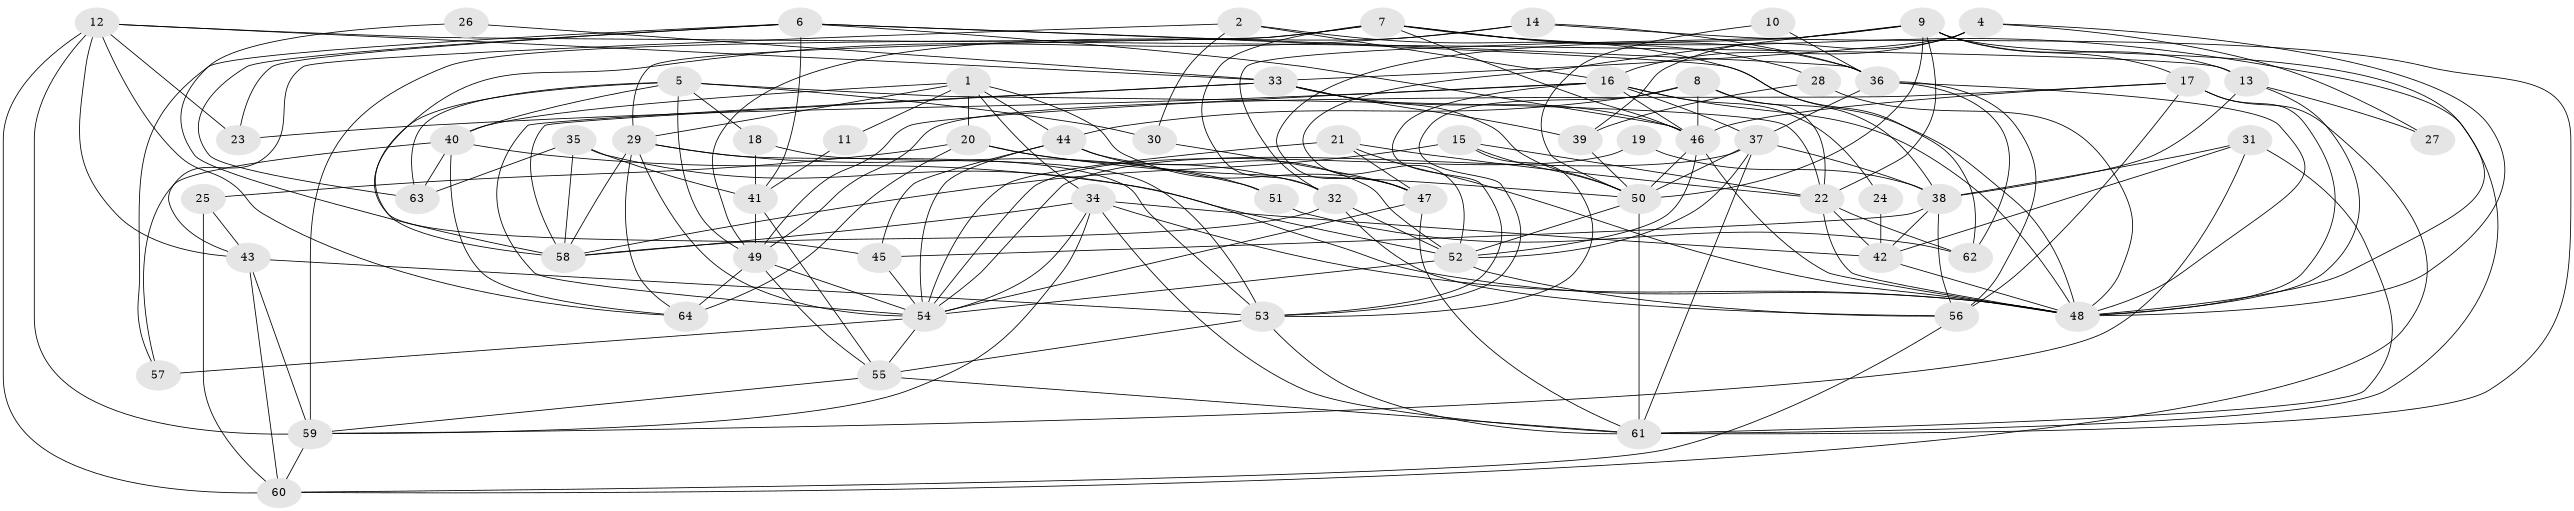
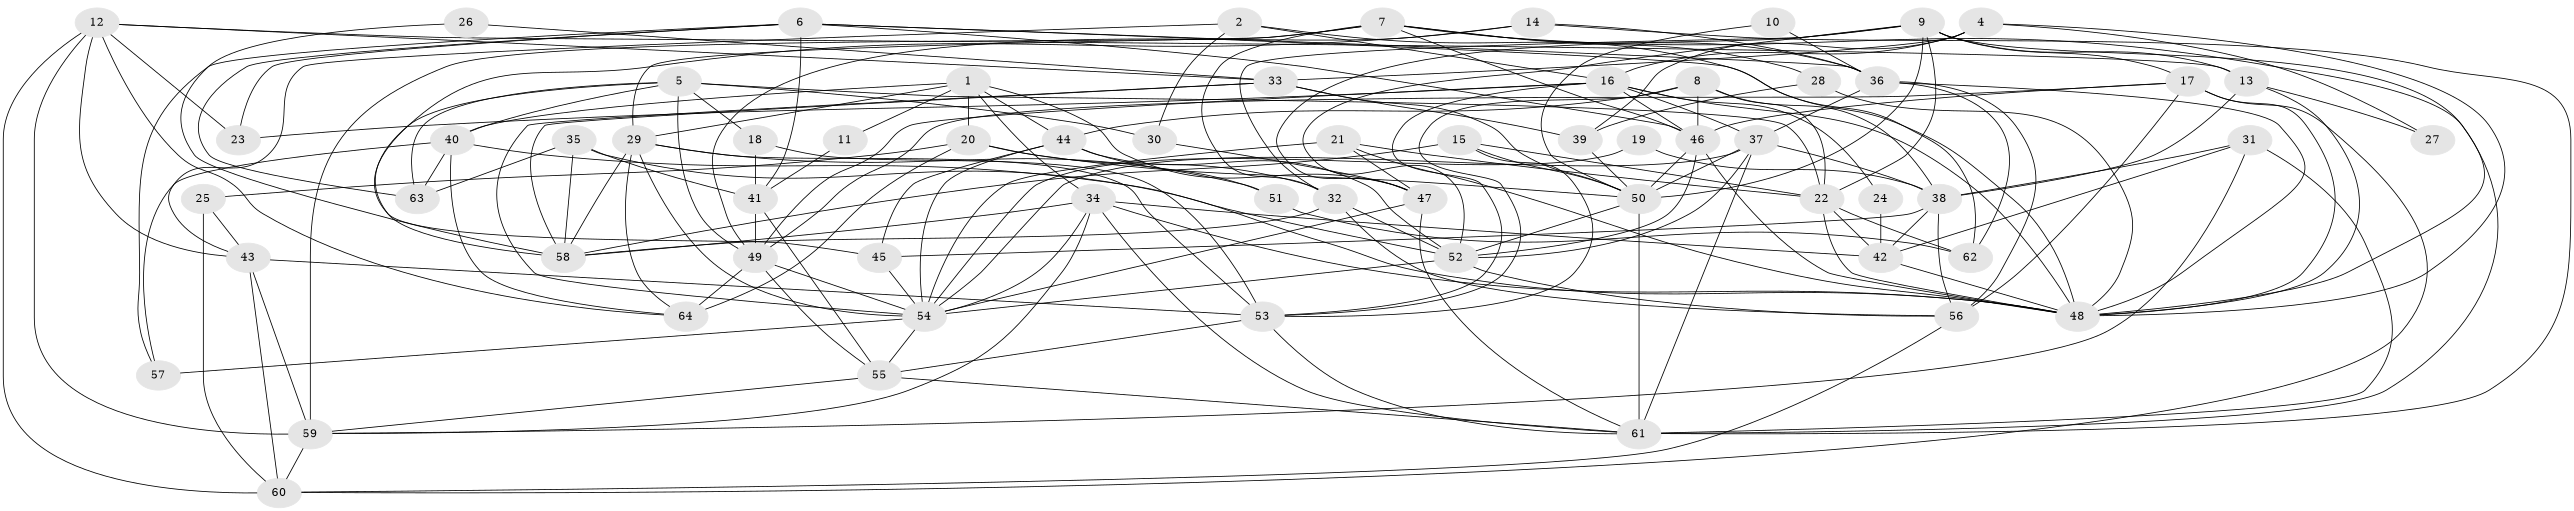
(1489, 105) -> none
